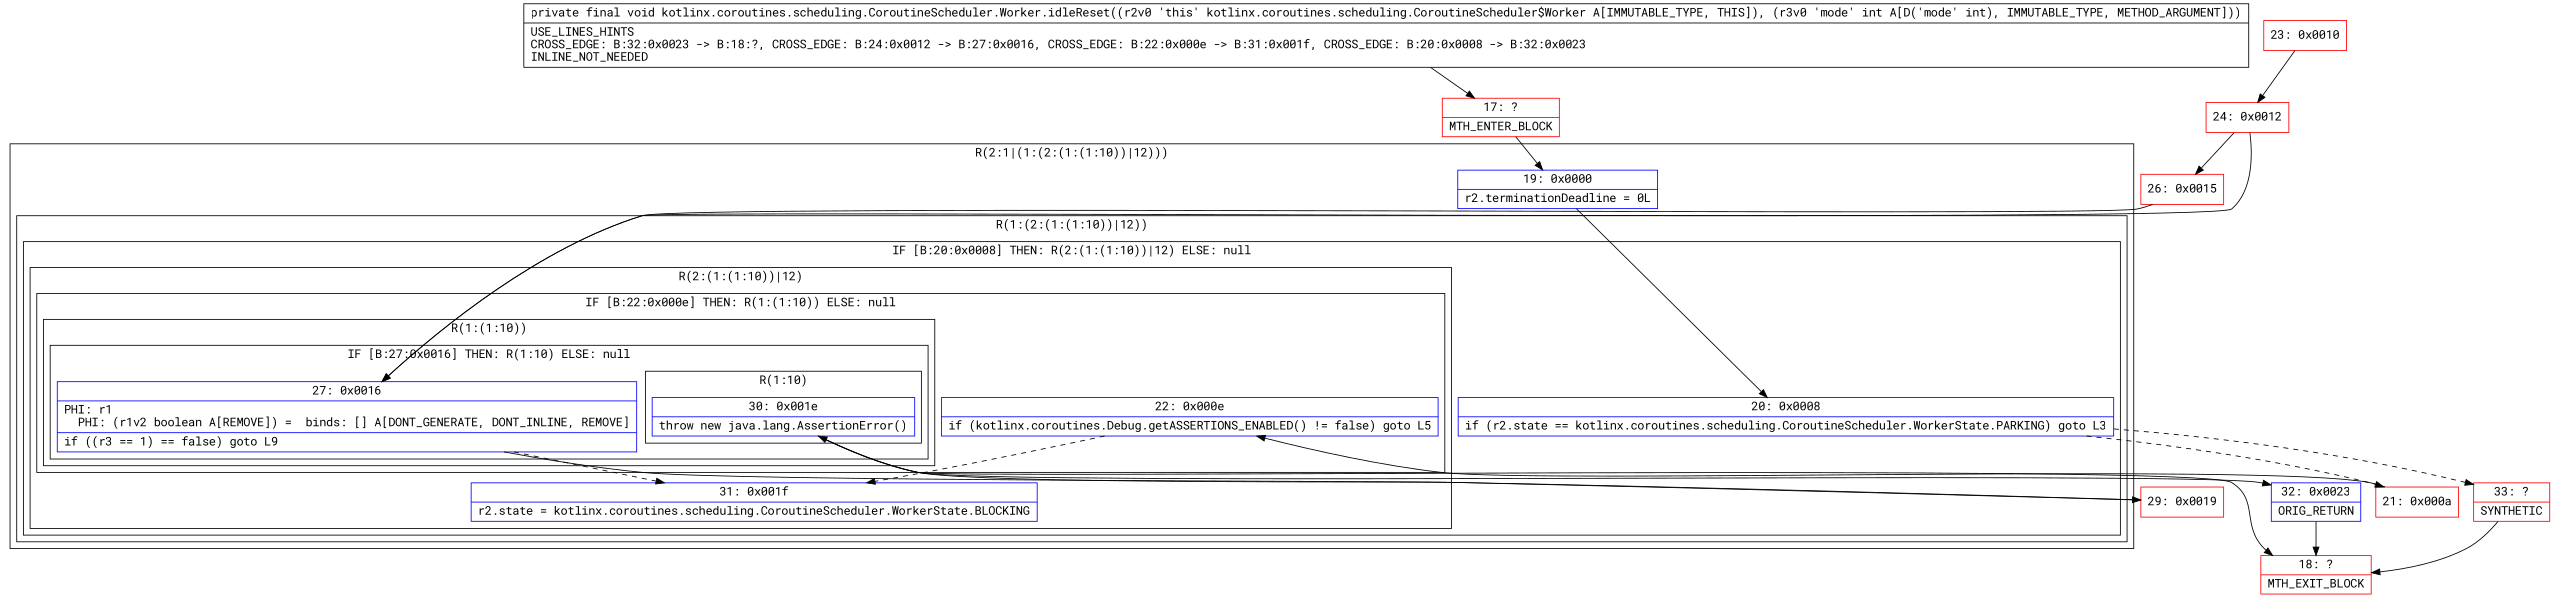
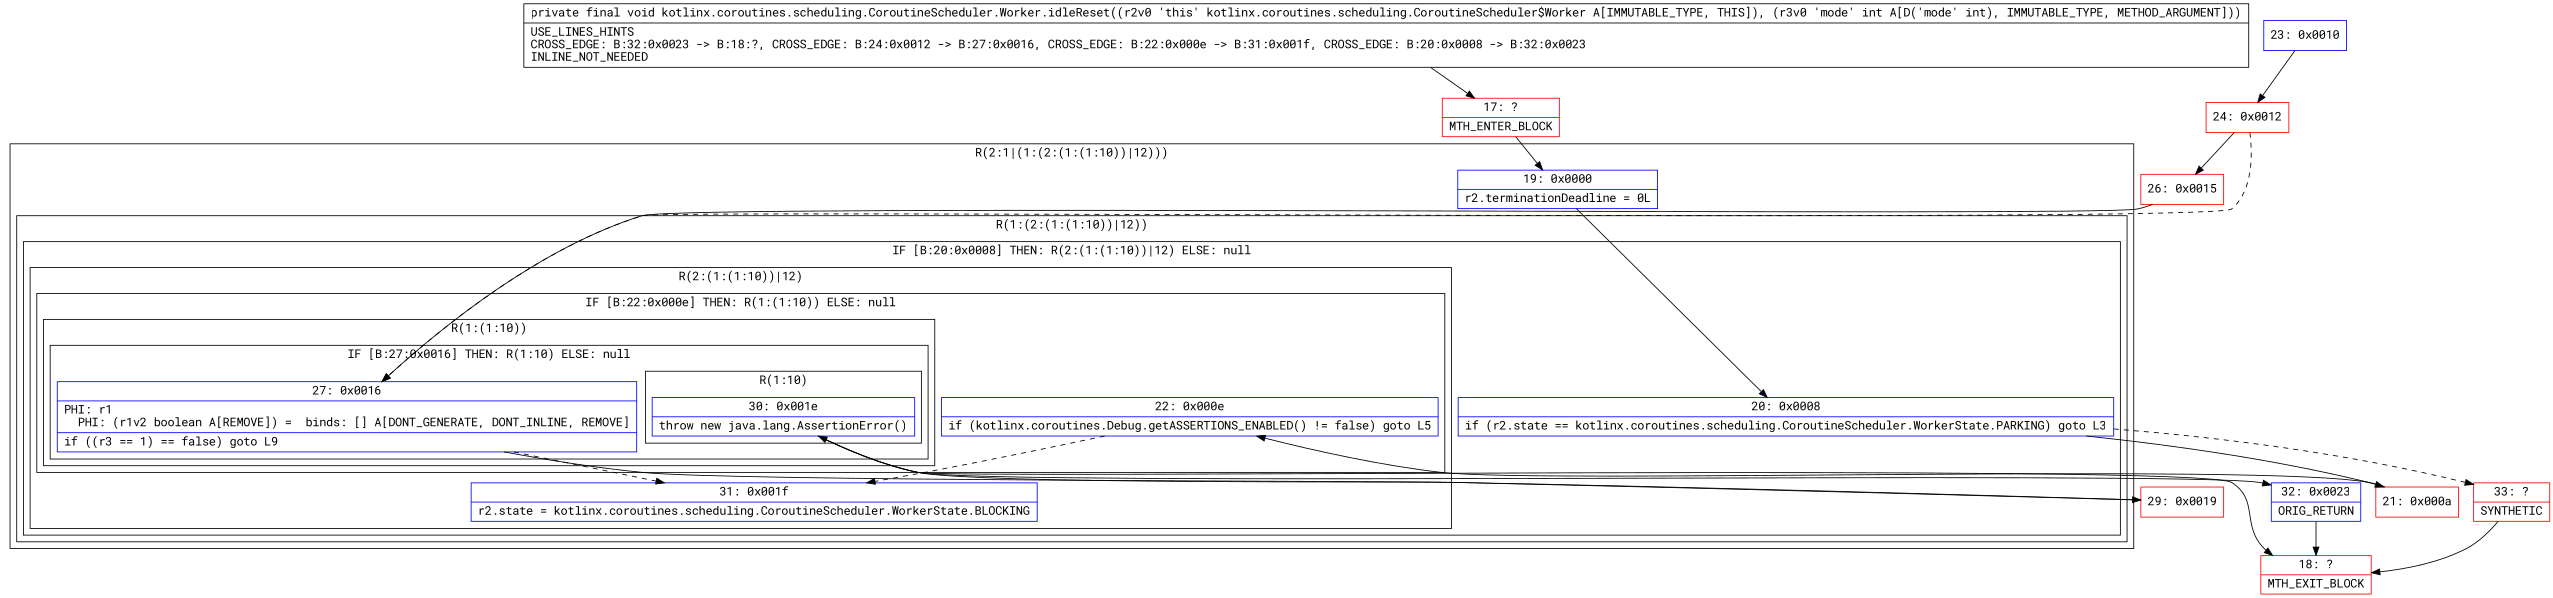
(2305, 36) -> (2305, 36)
(1327, 215) -> (1327, 215)
(2232, 455) -> (2232, 455)
